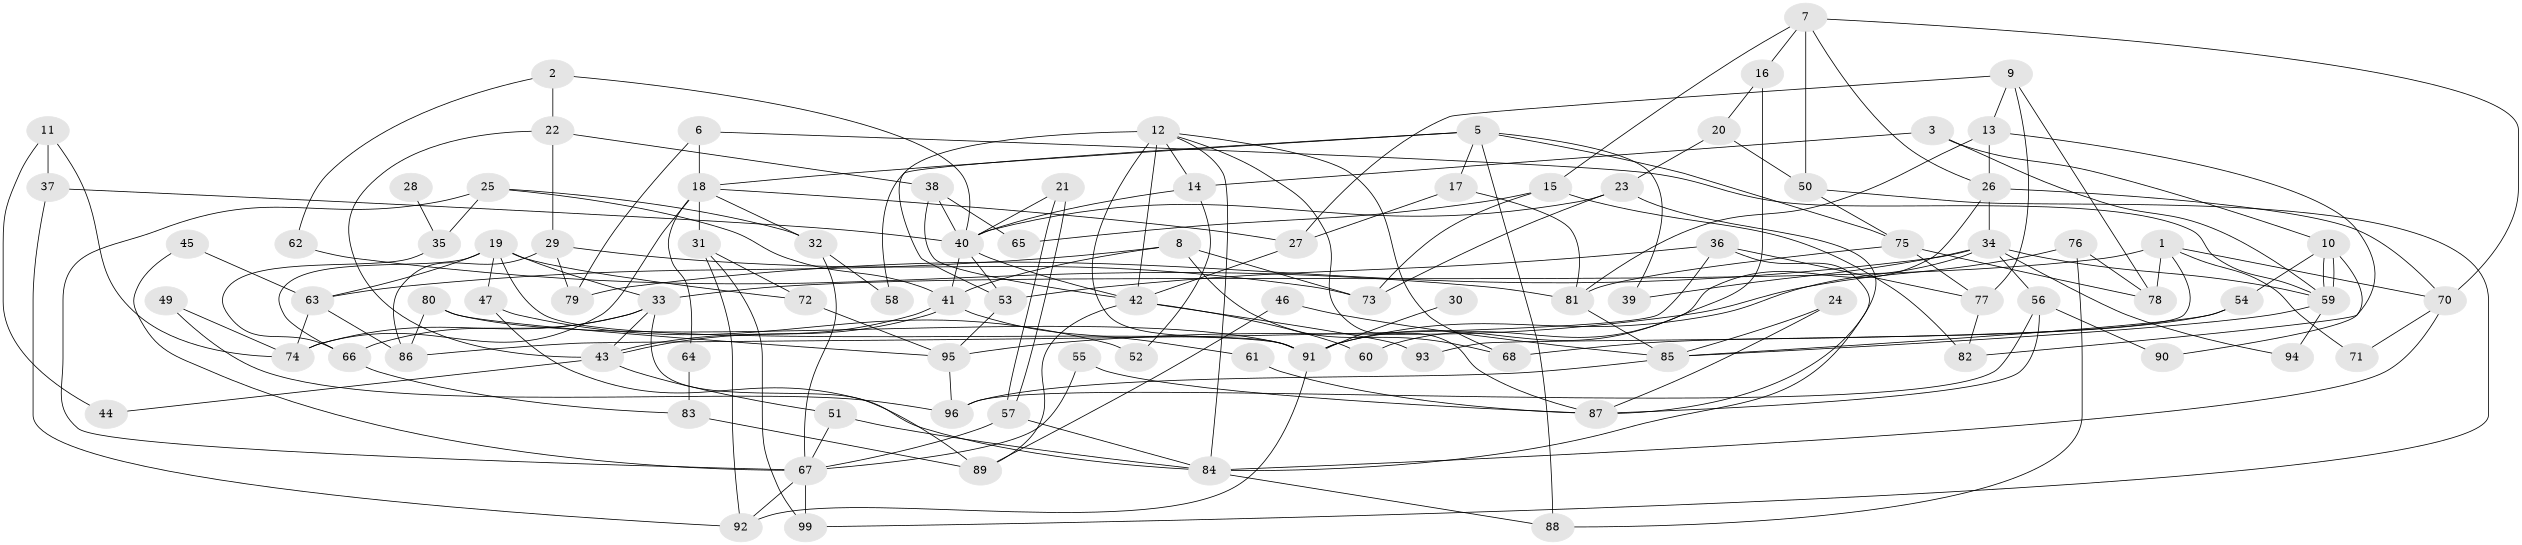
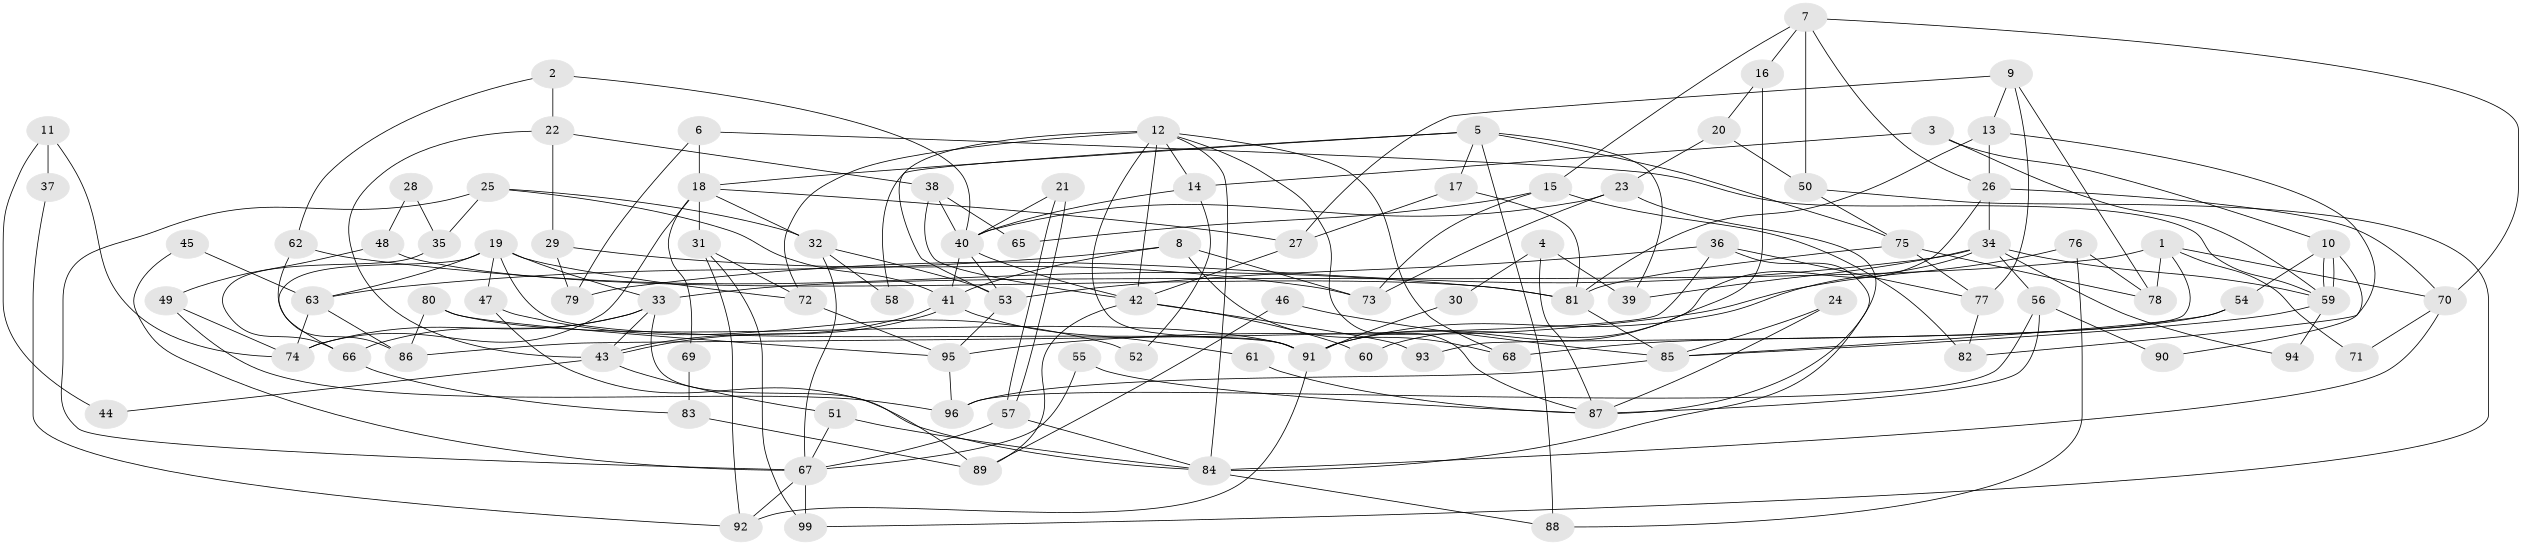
none -> (919, 155)
(506, 210) -> none
none -> (383, 244)
none -> (1543, 244)
(472, 264) -> (322, 336)
none -> (928, 272)
(689, 358) -> (689, 358)
